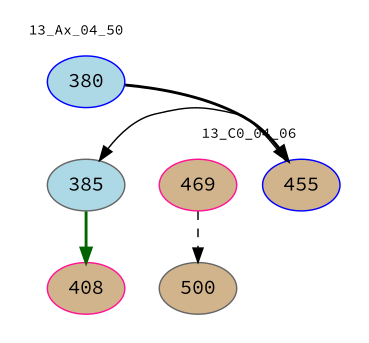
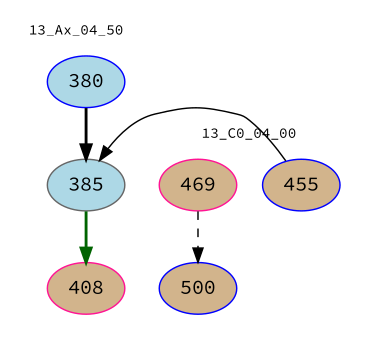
(201, 99) -> (86, 126)
(250, 134) -> (250, 134)
(198, 288) -> (198, 288)
